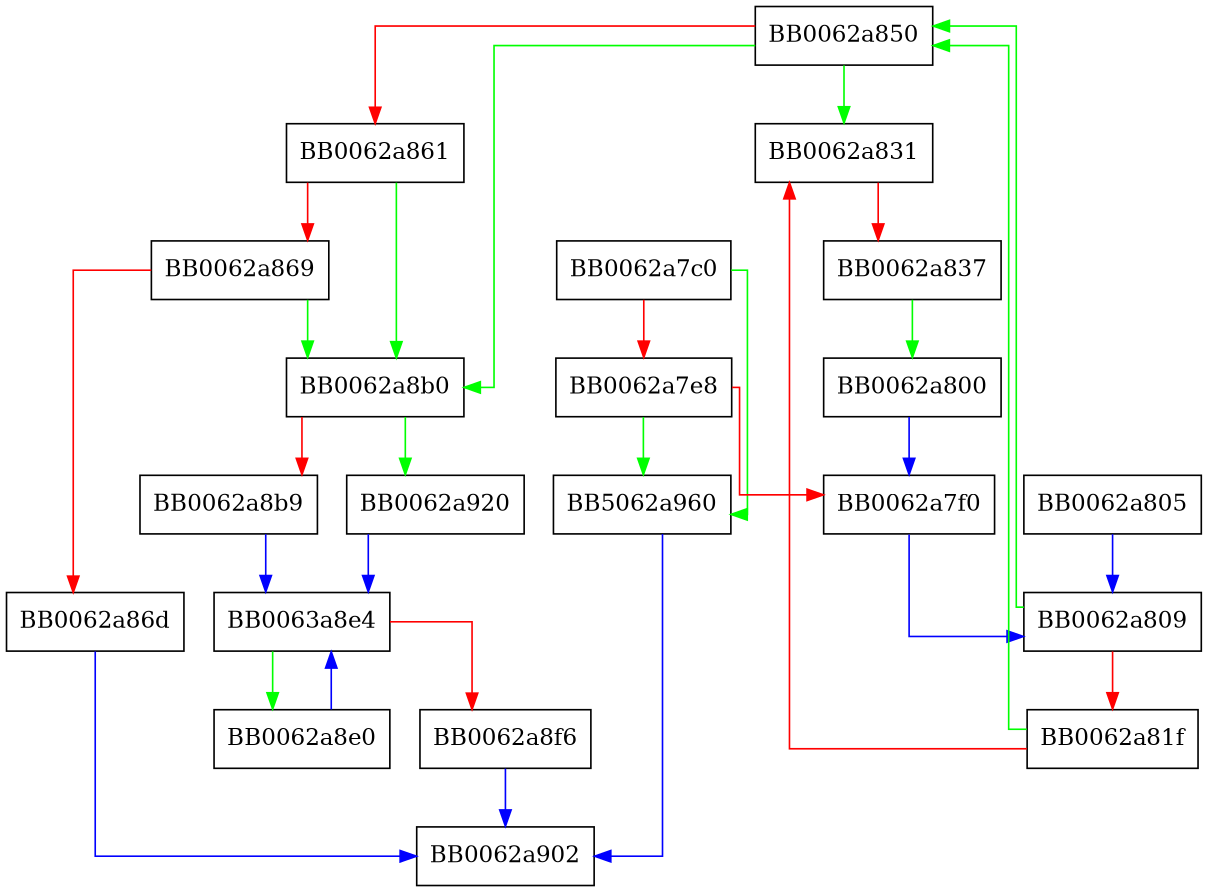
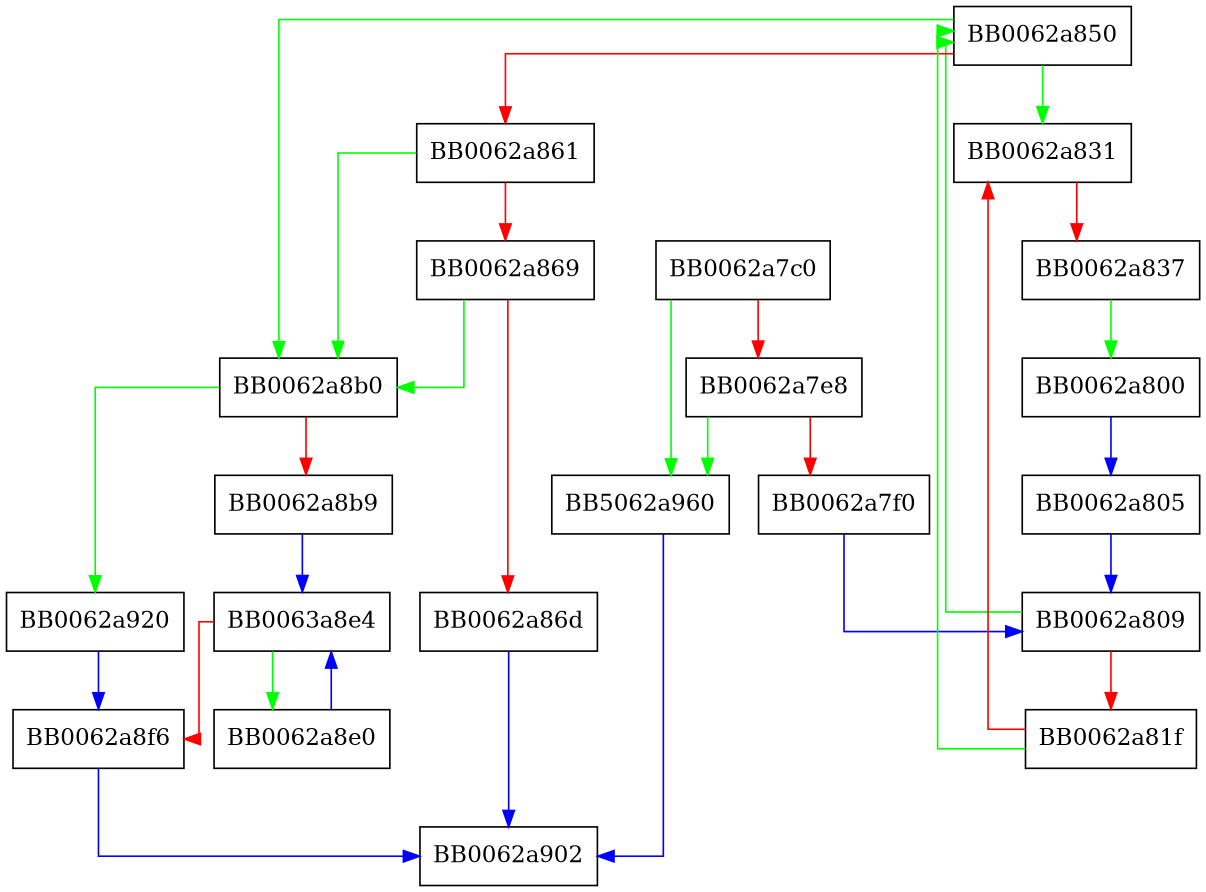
(909, 438) -> (1111, 438)
(368, 555) -> (98, 672)
